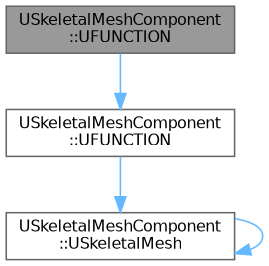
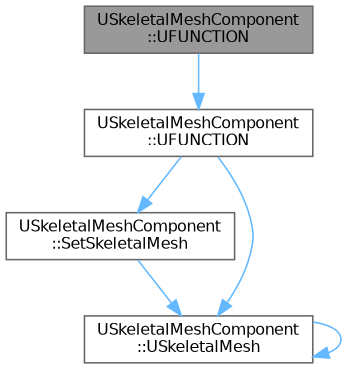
none -> (120, 236)
